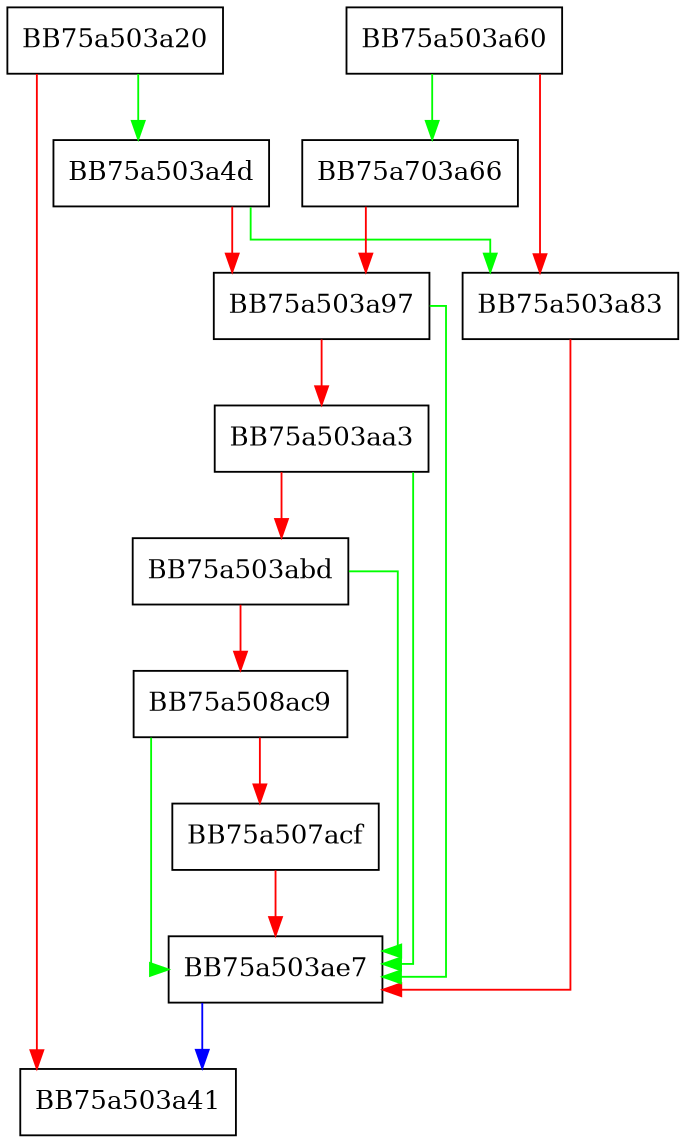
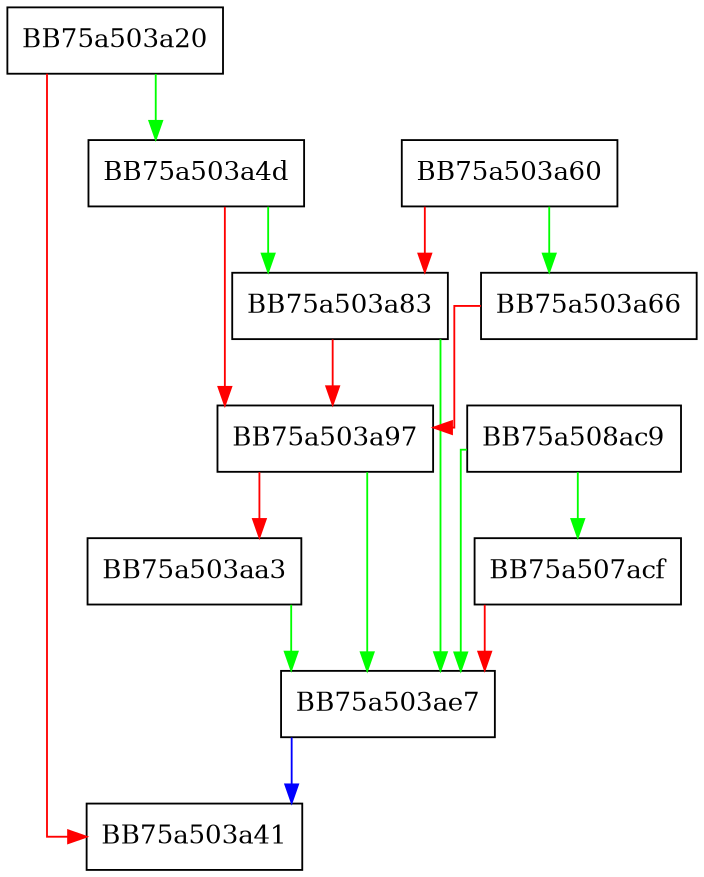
(410, 173) -> (589, 306)
none -> (333, 363)
(241, 571) -> none
(570, 749) -> (440, 496)
(260, 761) -> (578, 496)
